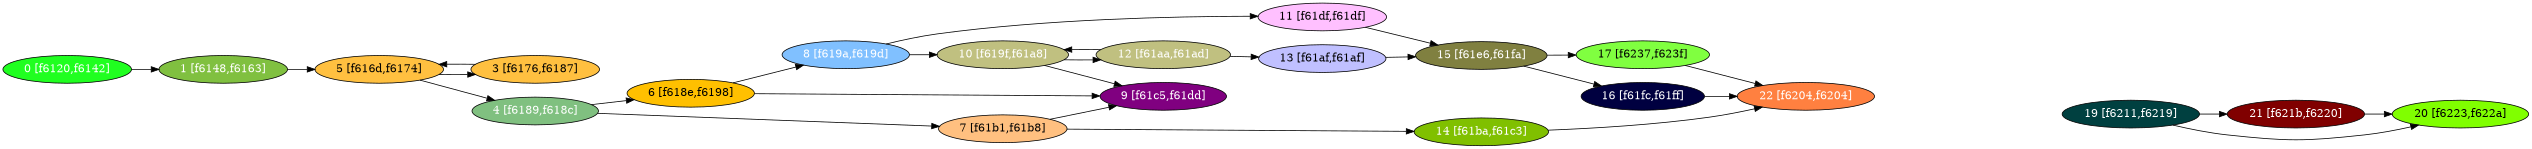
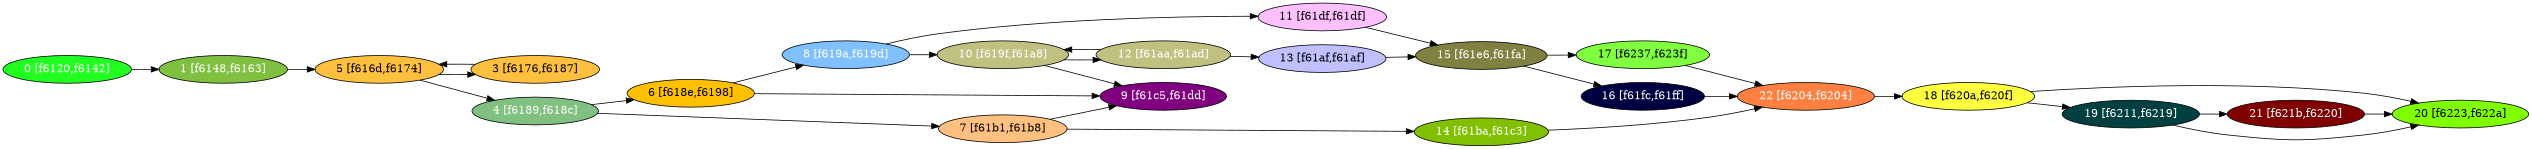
none -> (1968, 96)
